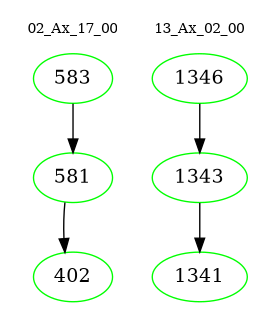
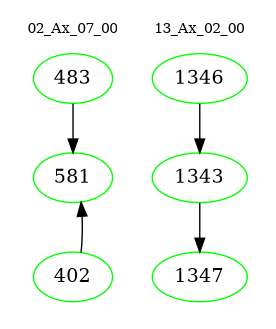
(73, 30) -> (73, 30)
(73, 79) -> (73, 79)
(64, 220) -> (82, 234)
(200, 277) -> (200, 277)
